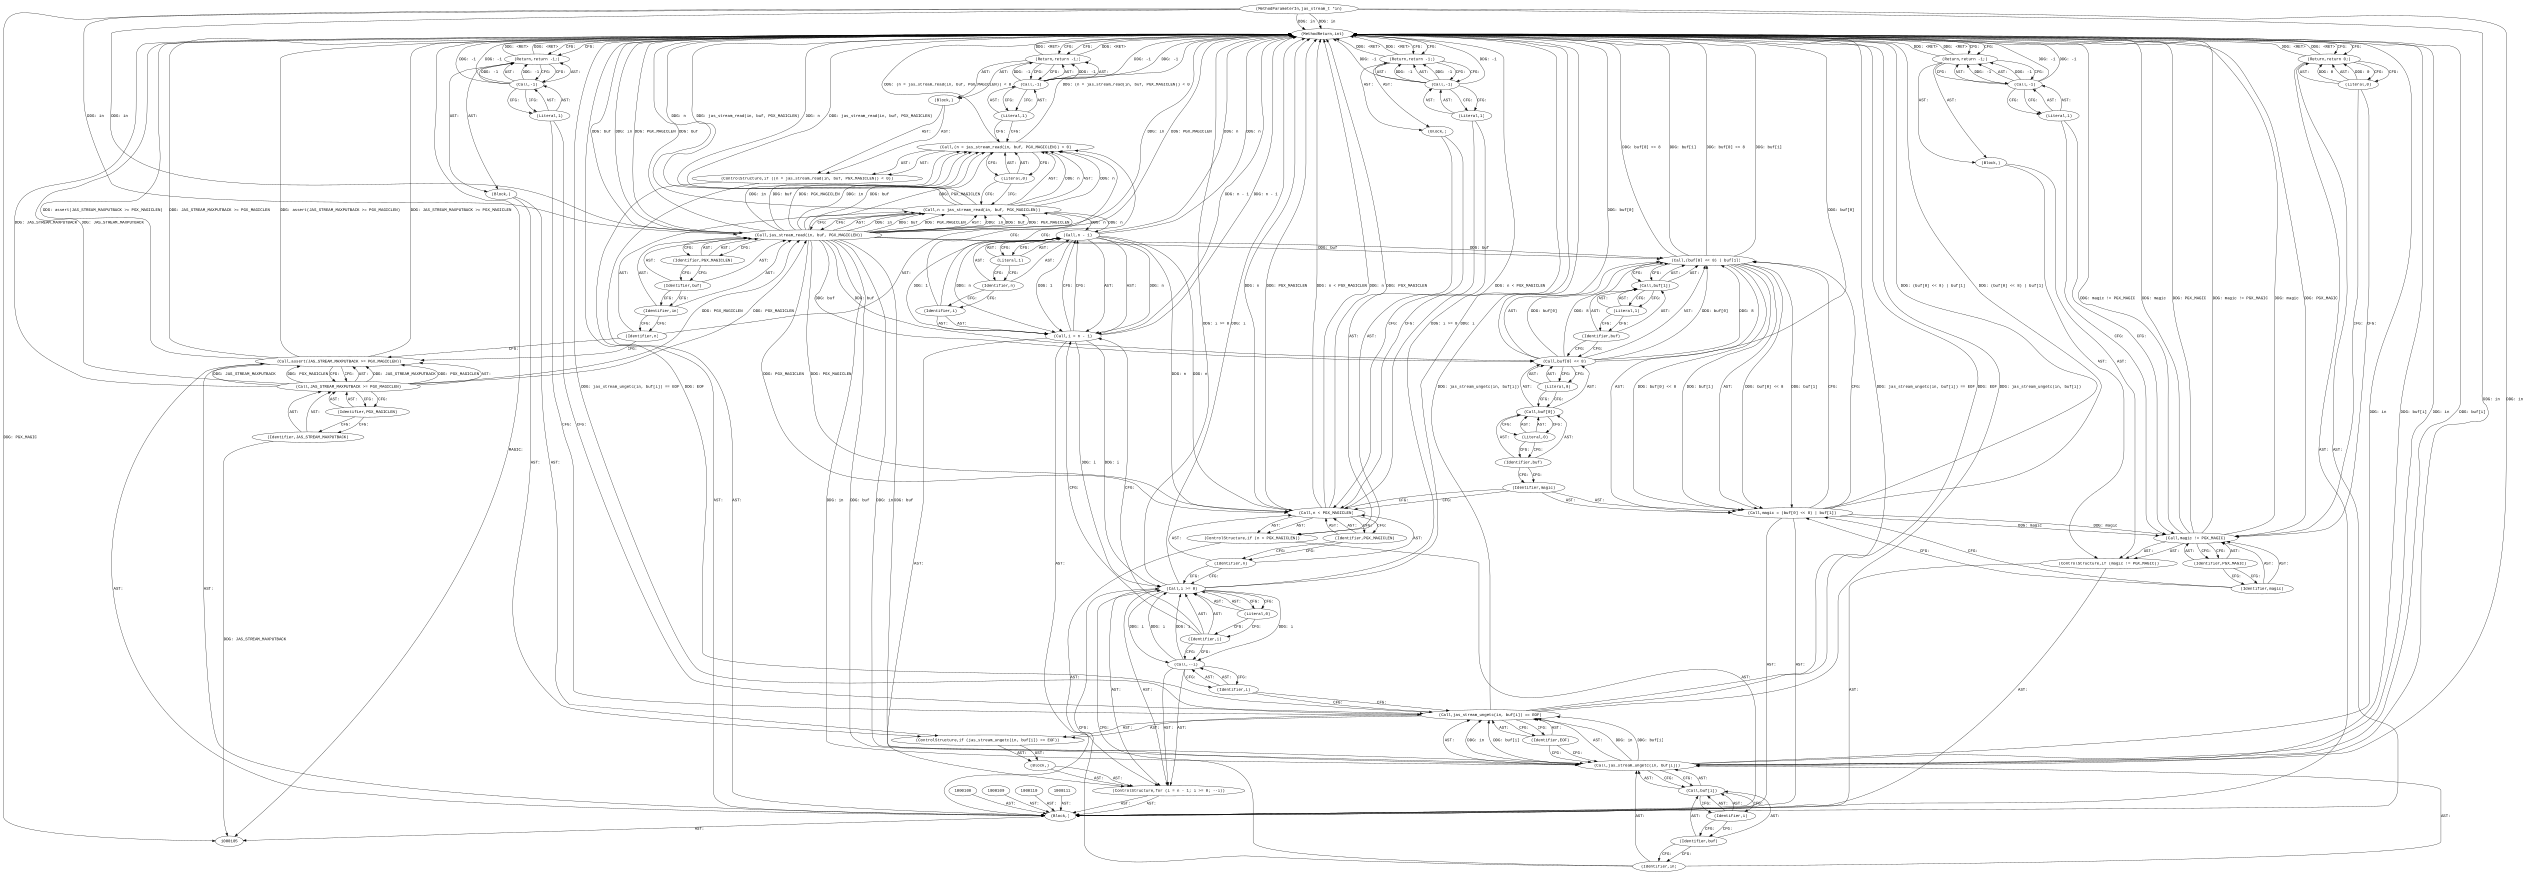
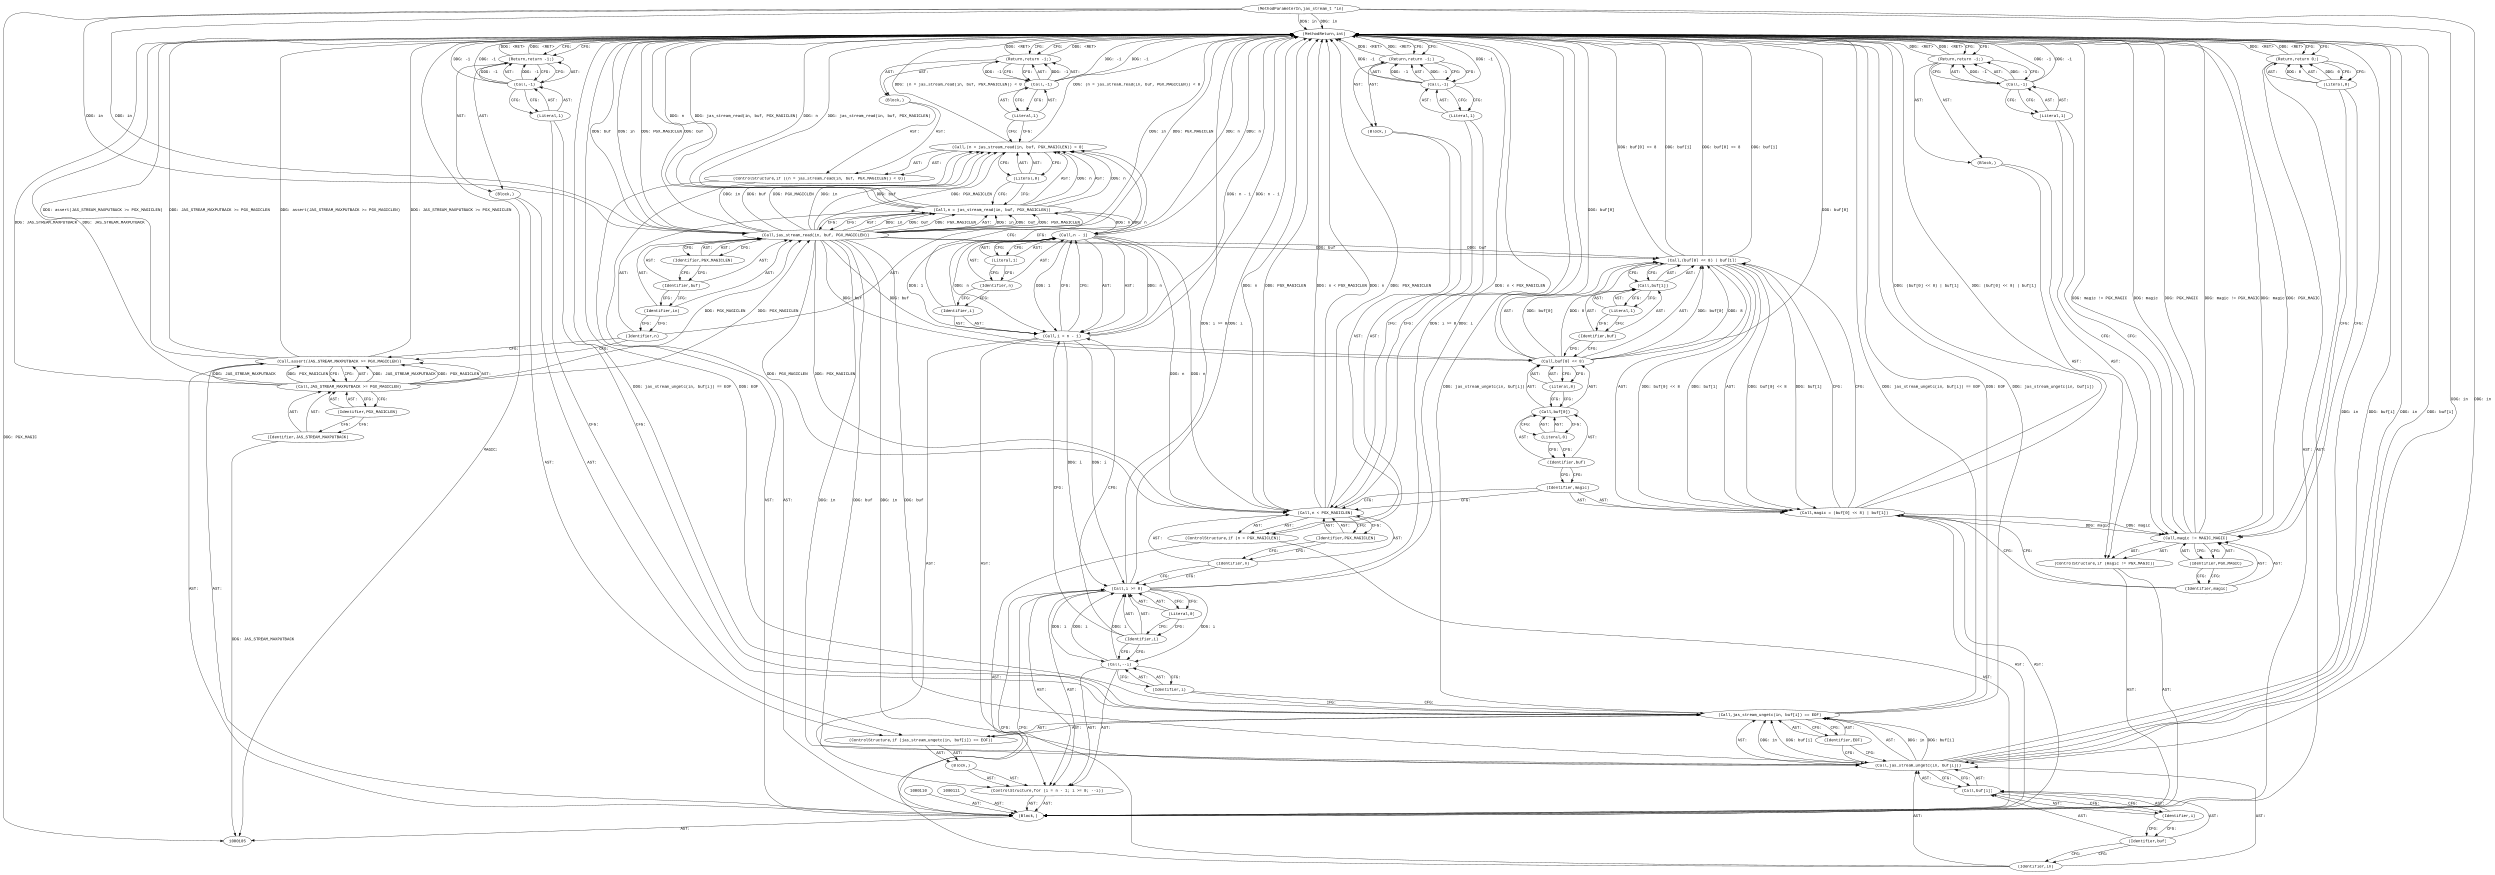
(2196, 538) -> (2195, 538)
(963, 791) -> none
(996, 791) -> none
